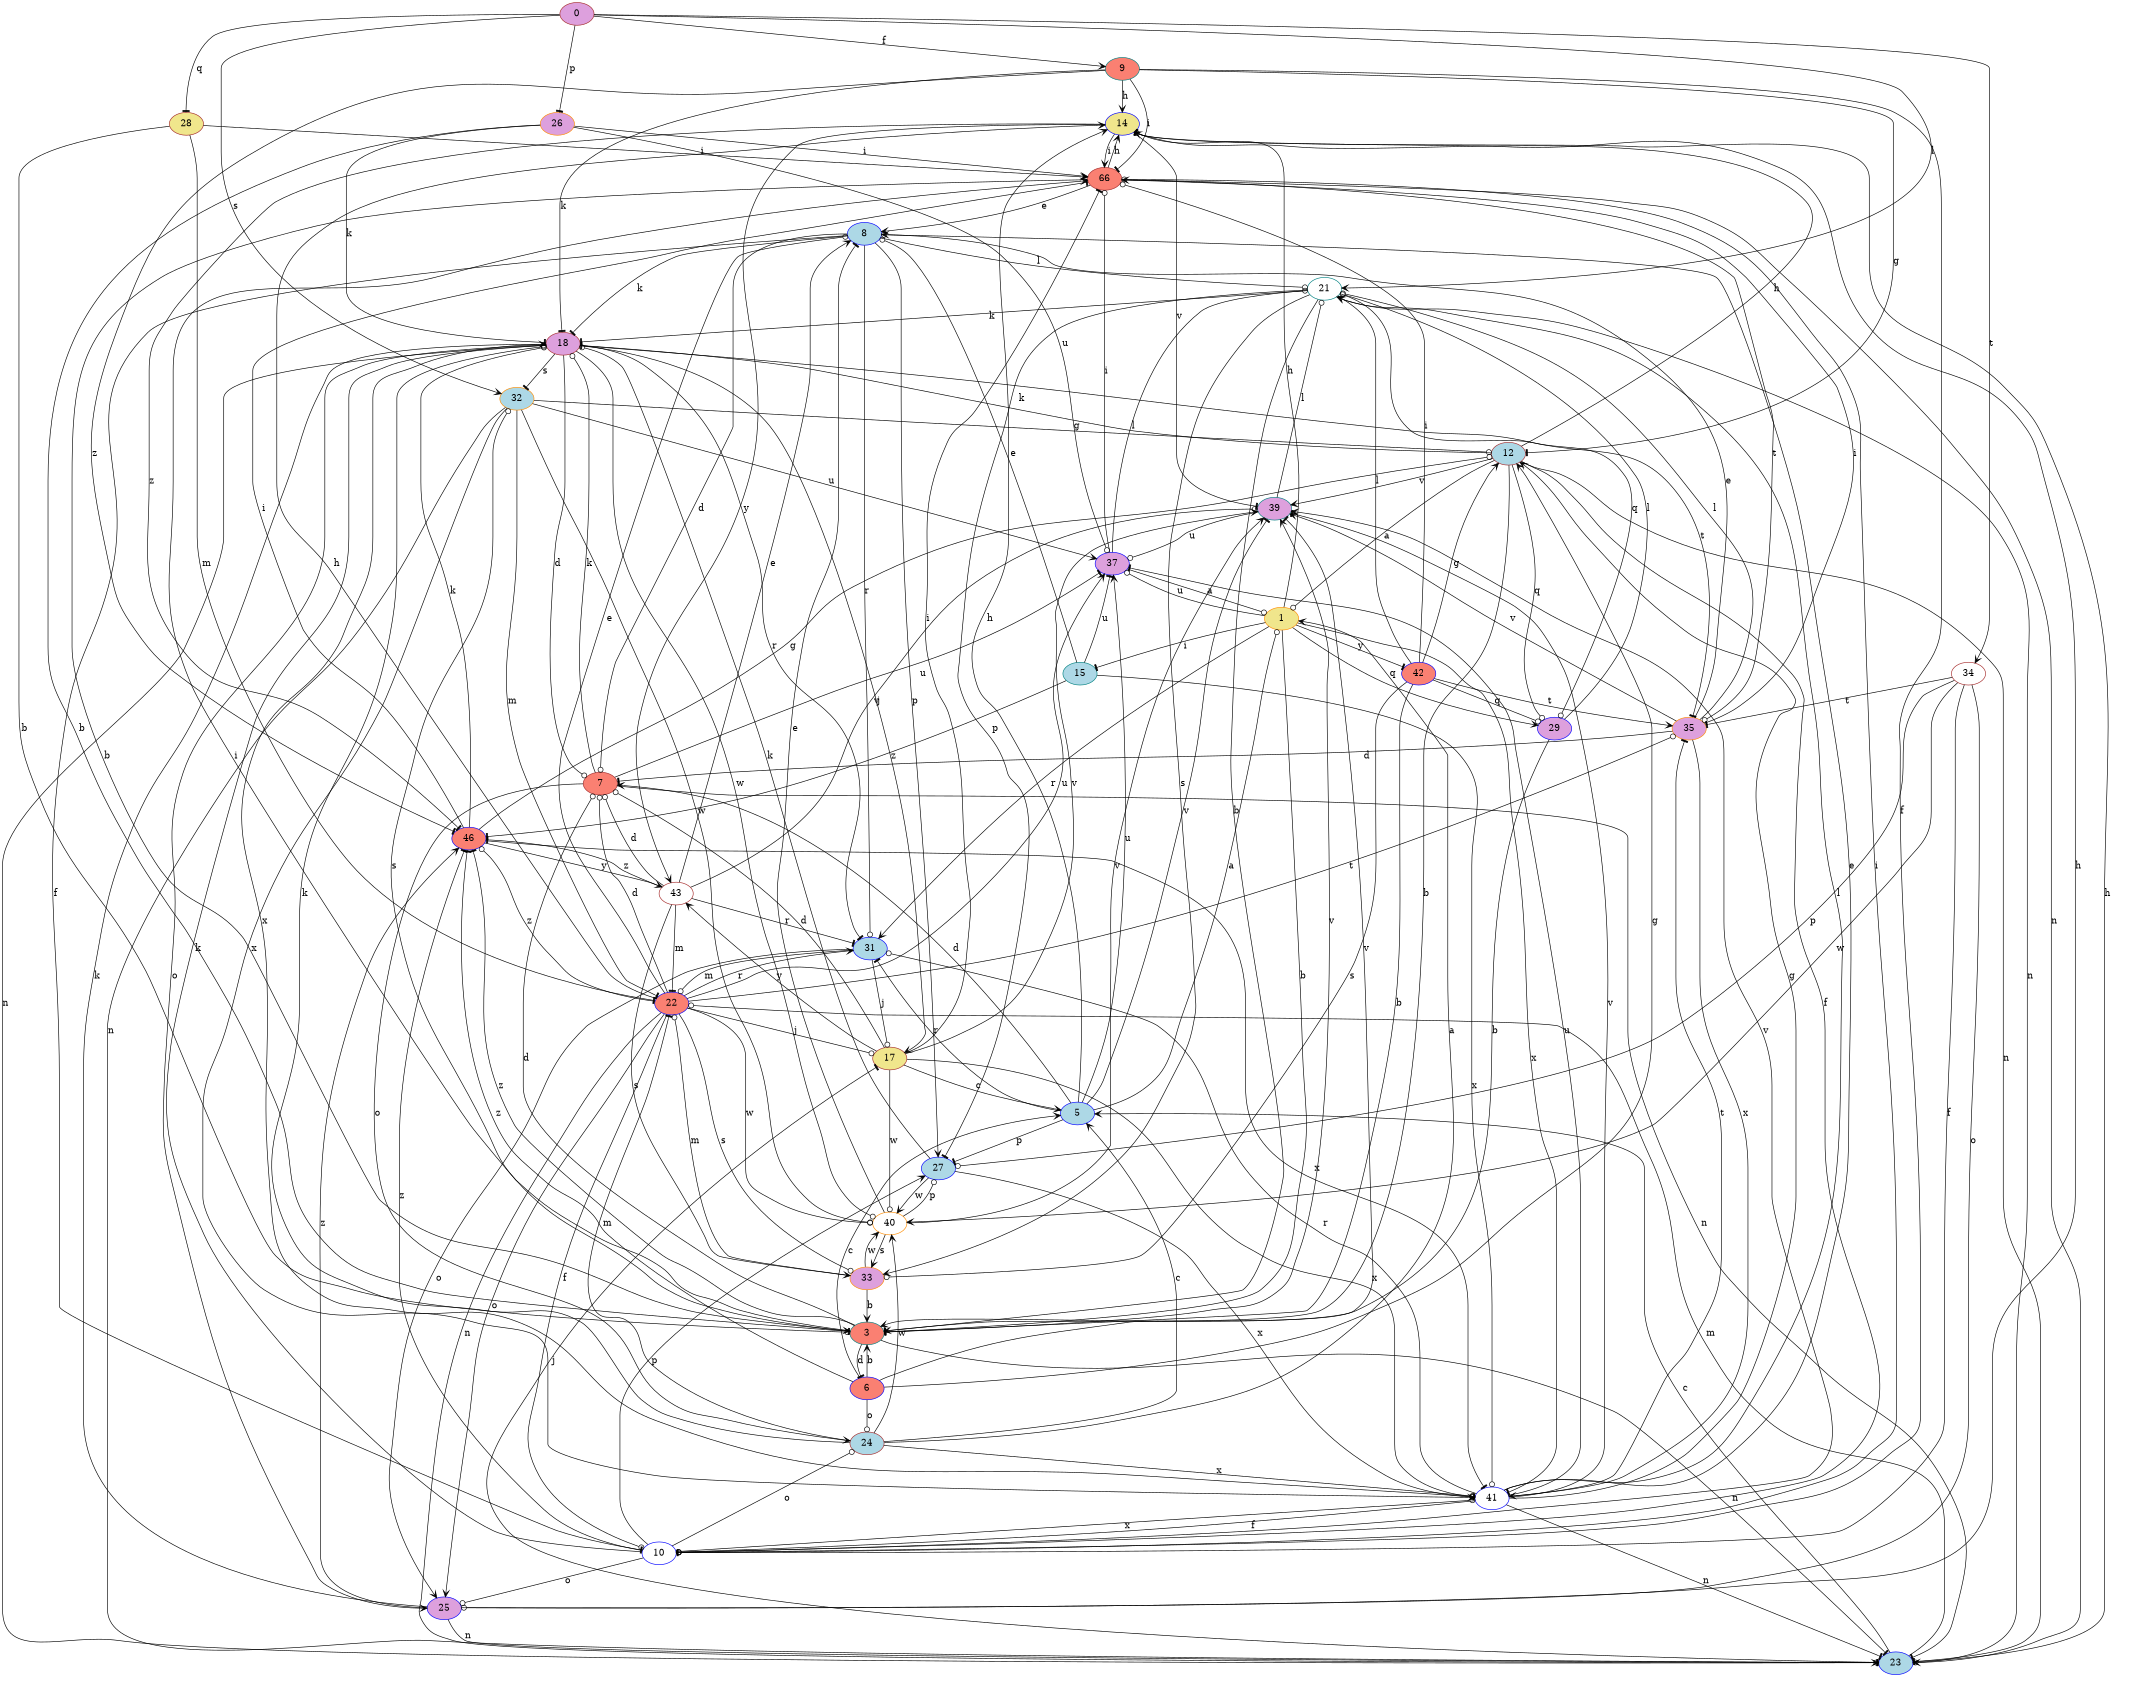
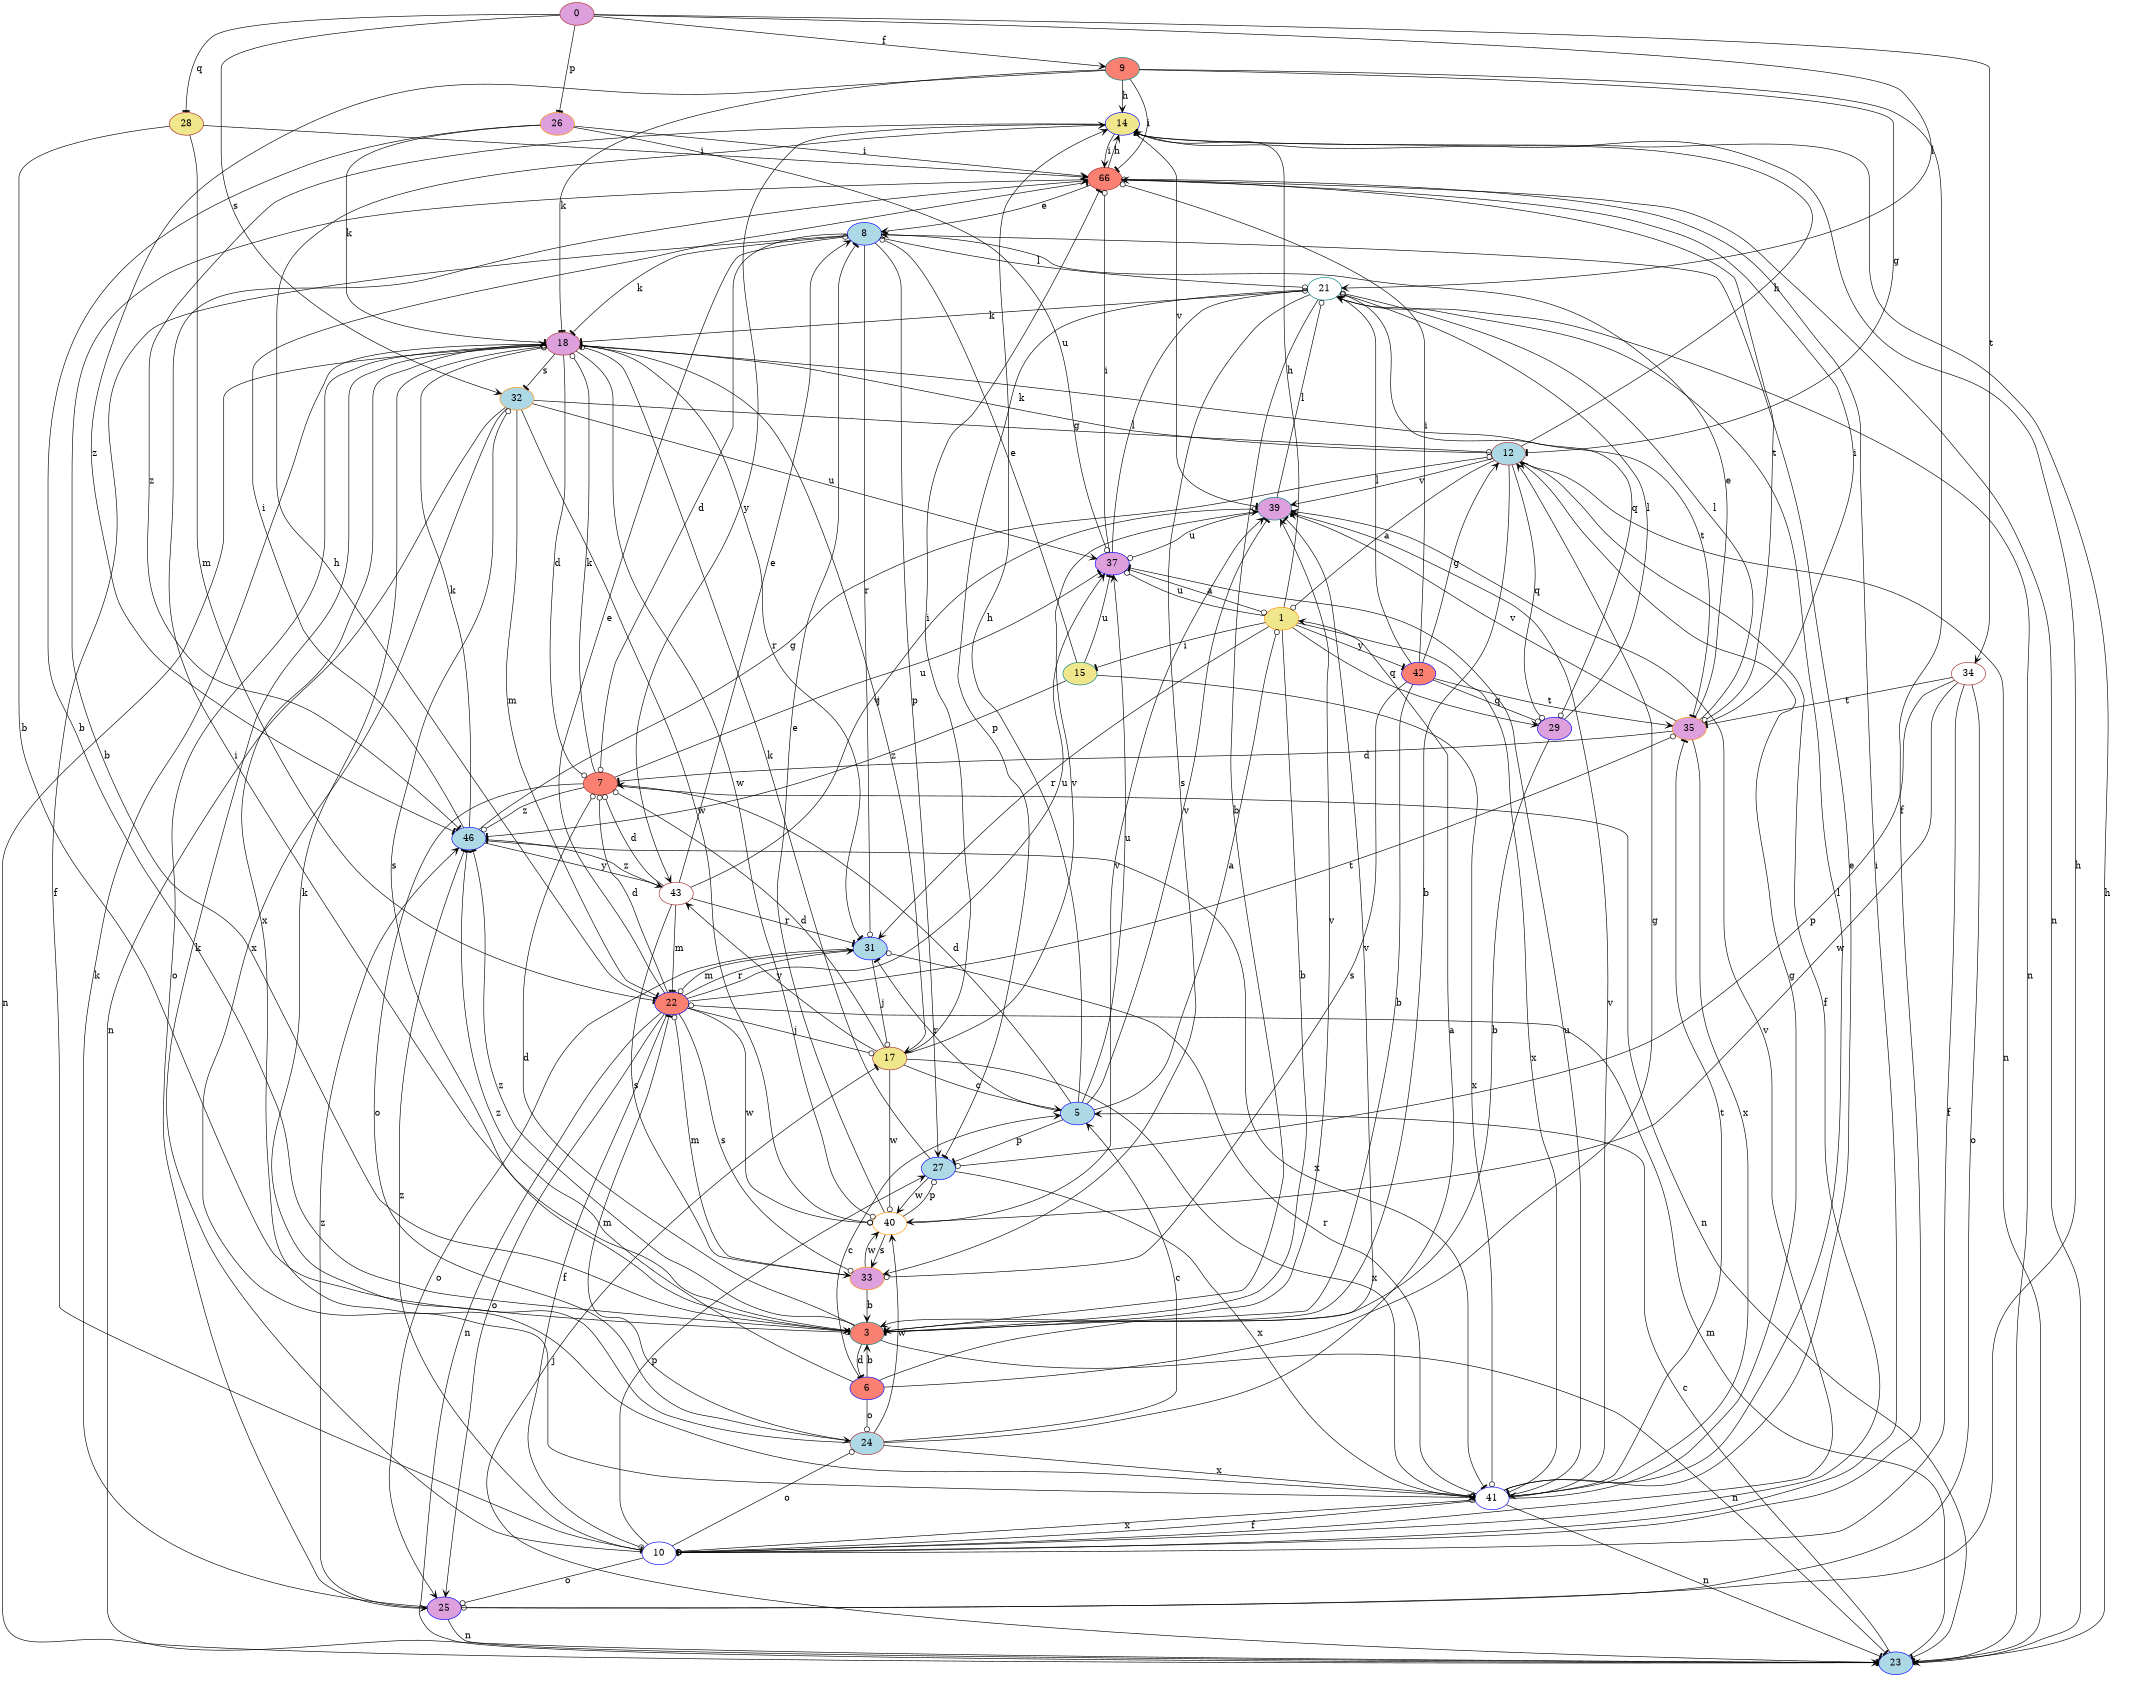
(1080, 674) -> (1080, 674)
(469, 839) -> (469, 839)
(548, 953) -> (530, 803)
